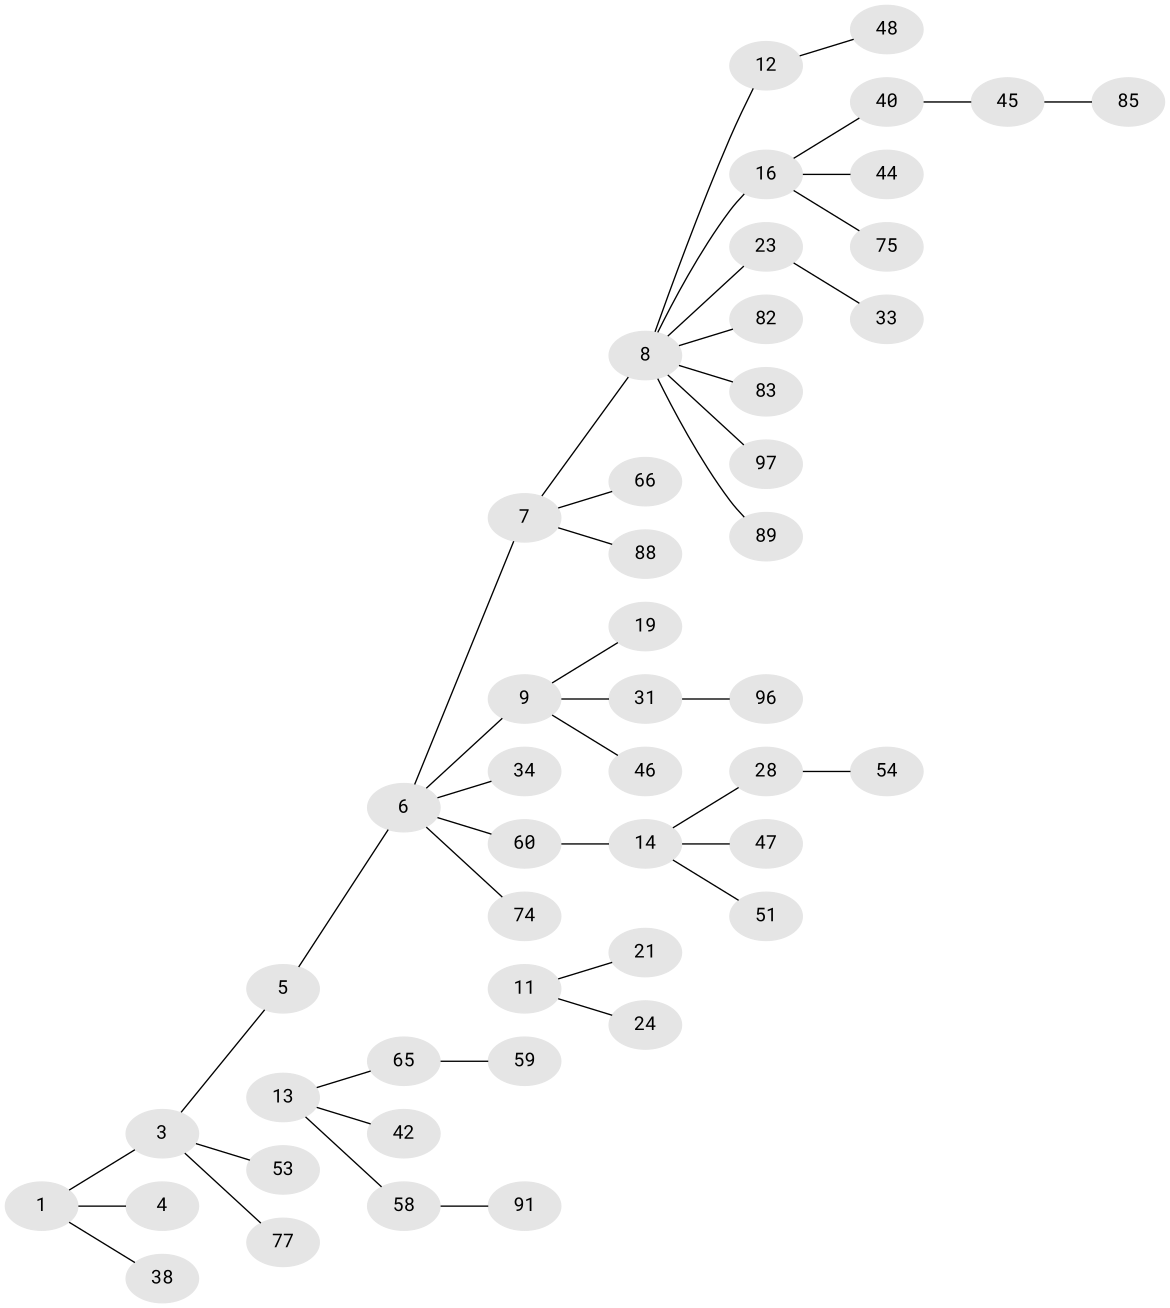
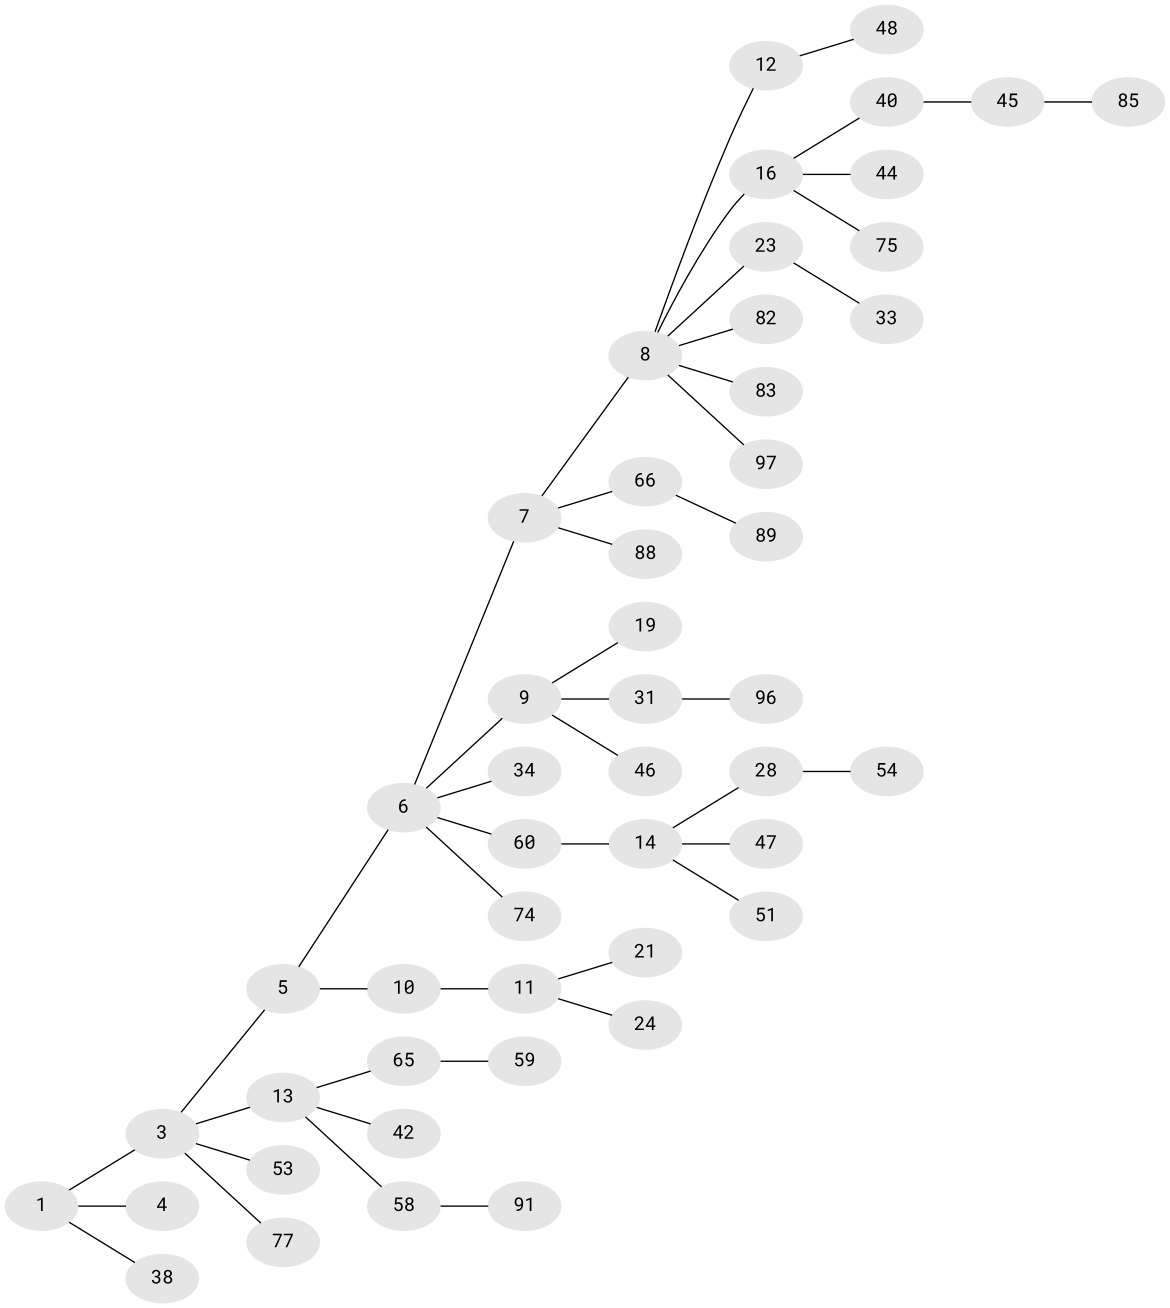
(697, 451) -> (706, 509)
none -> (404, 989)
none -> (223, 1116)
